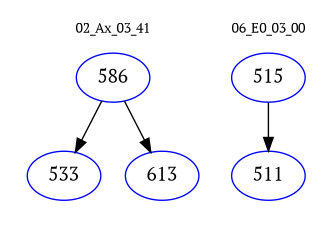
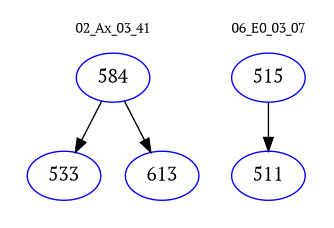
(269, 29) -> (269, 29)
(113, 78) -> (113, 78)
